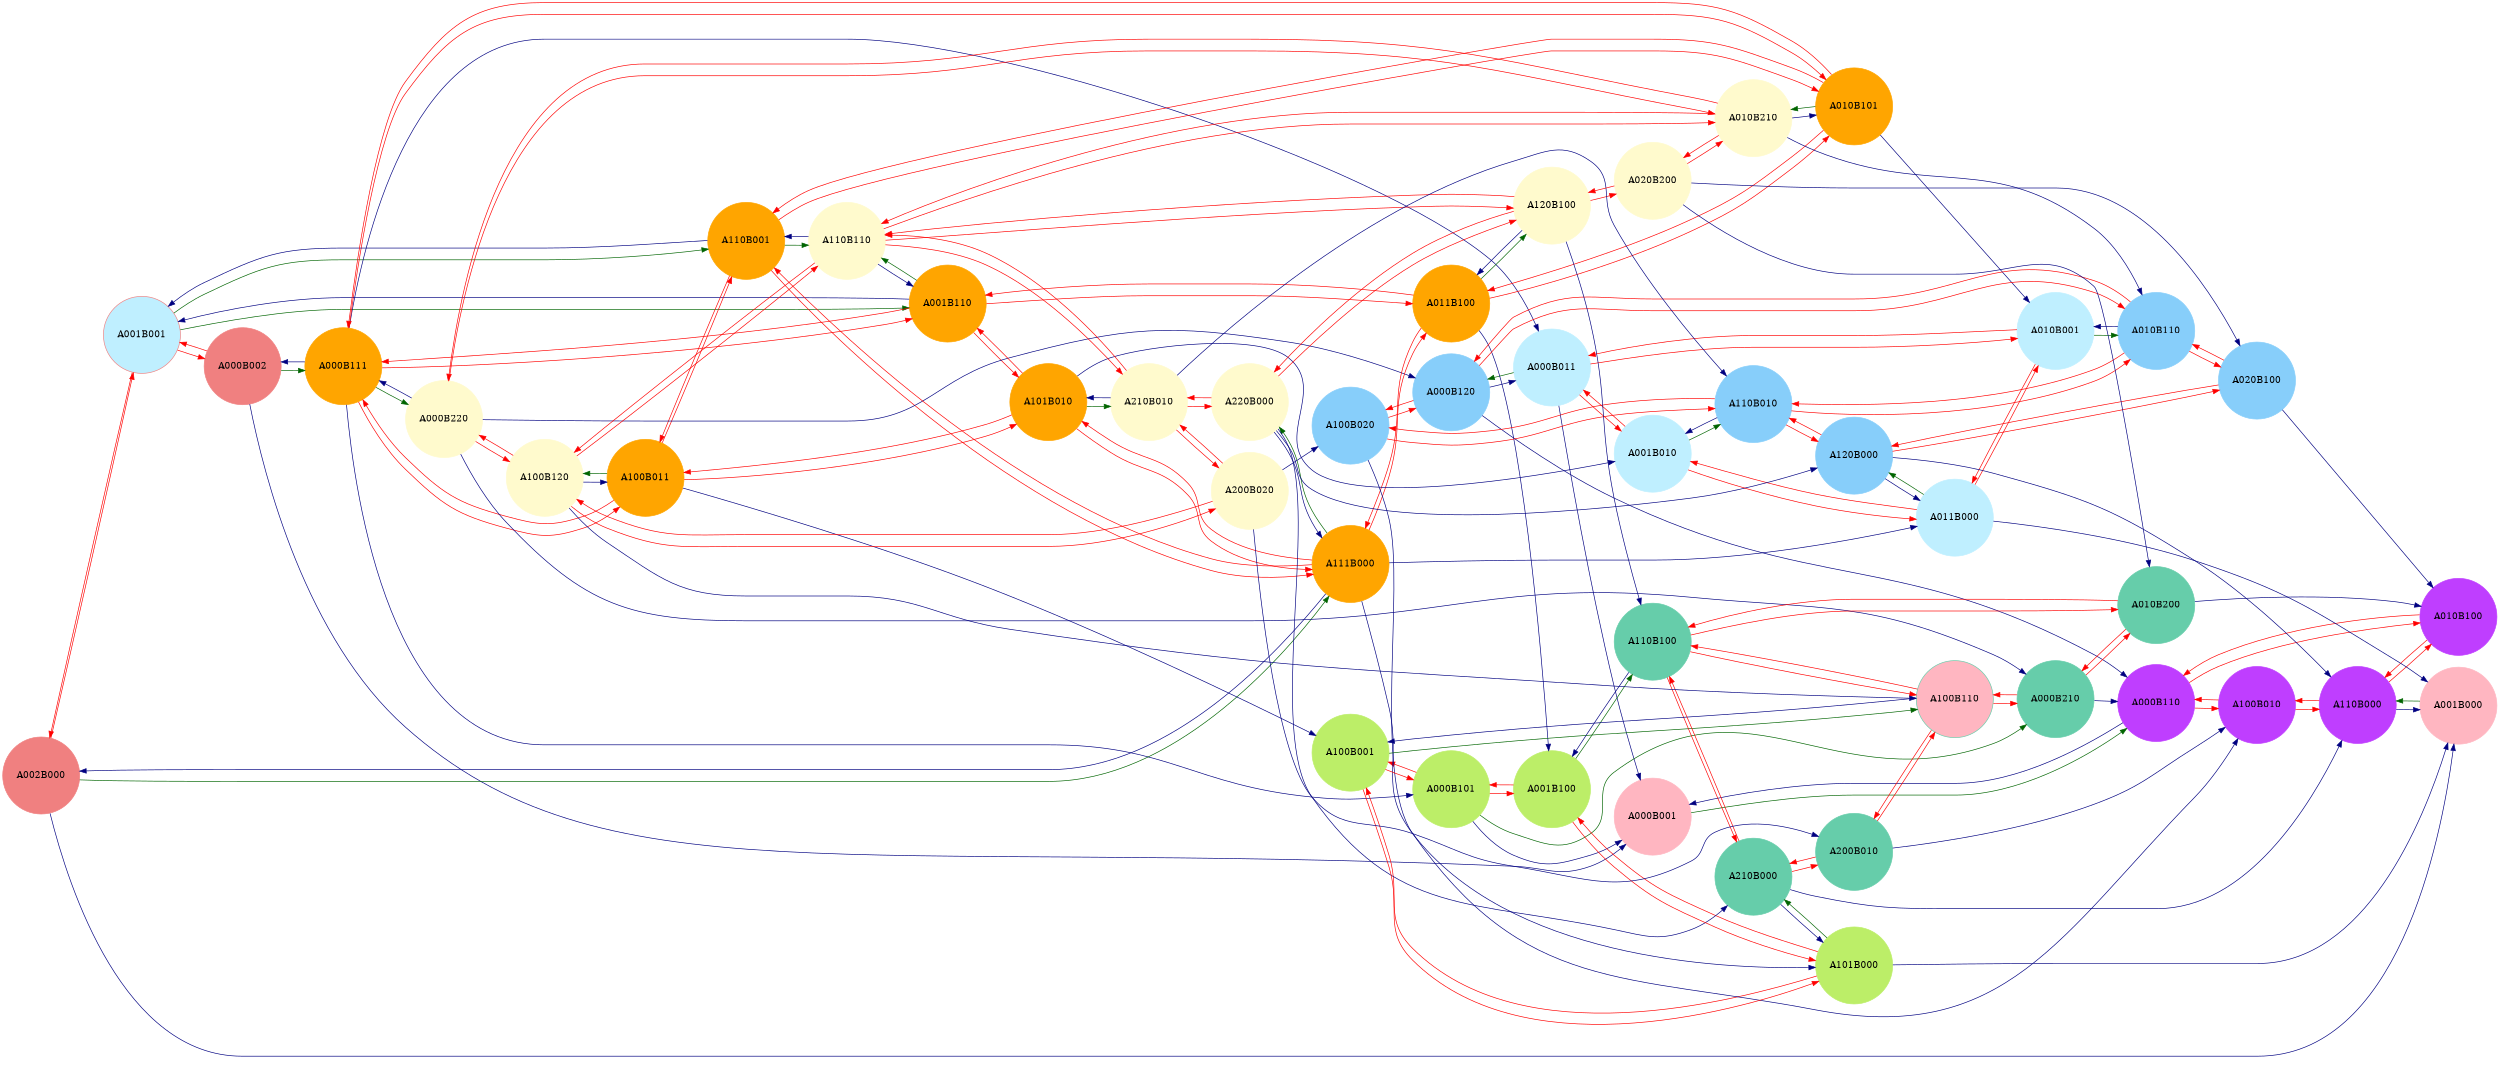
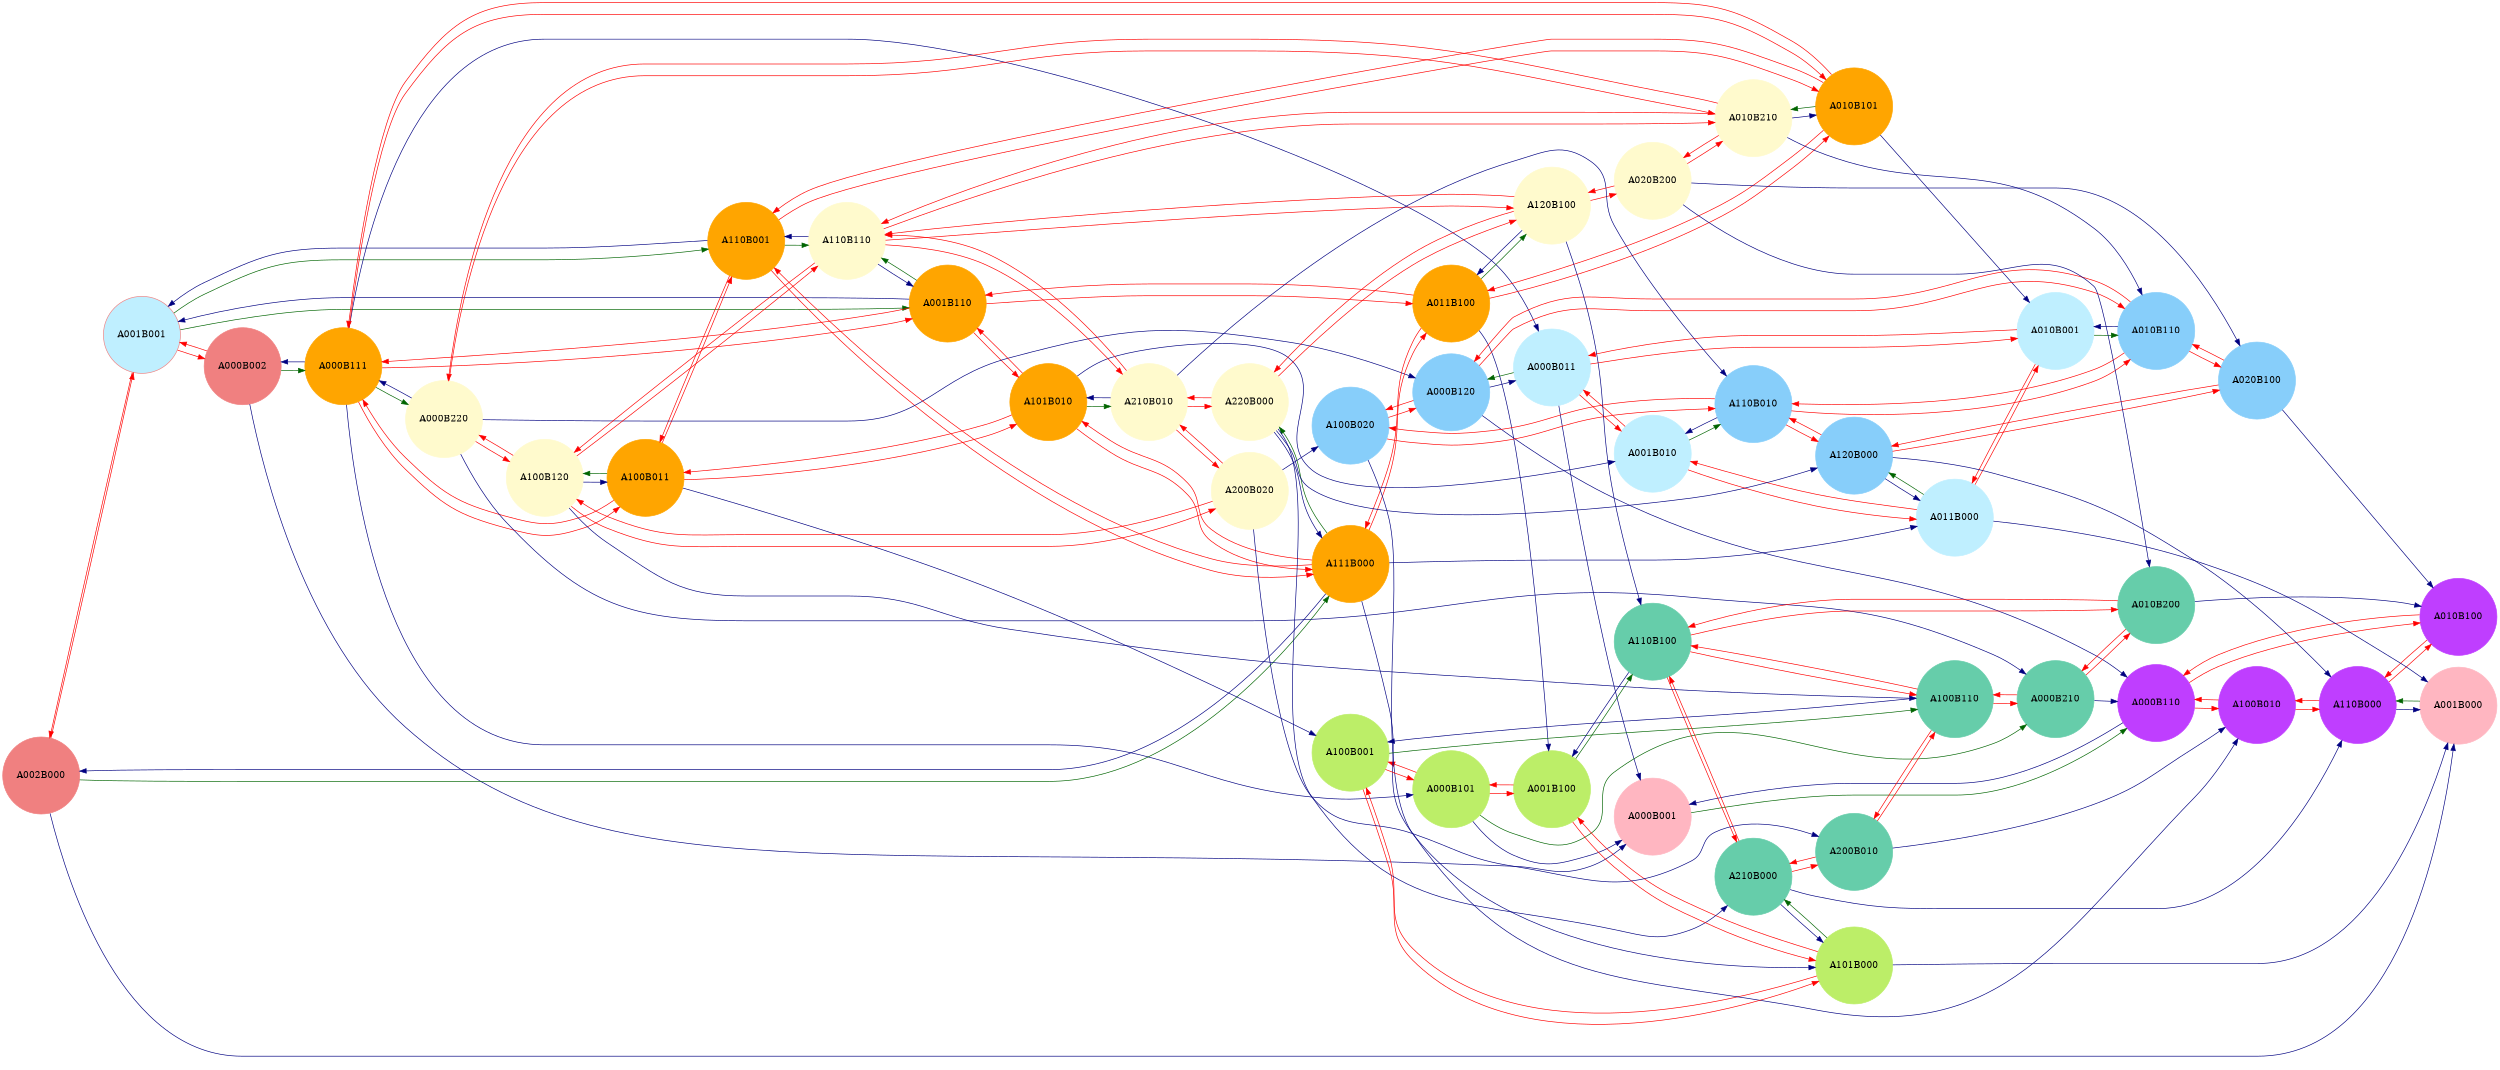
(1955, 699) -> (1955, 699)
